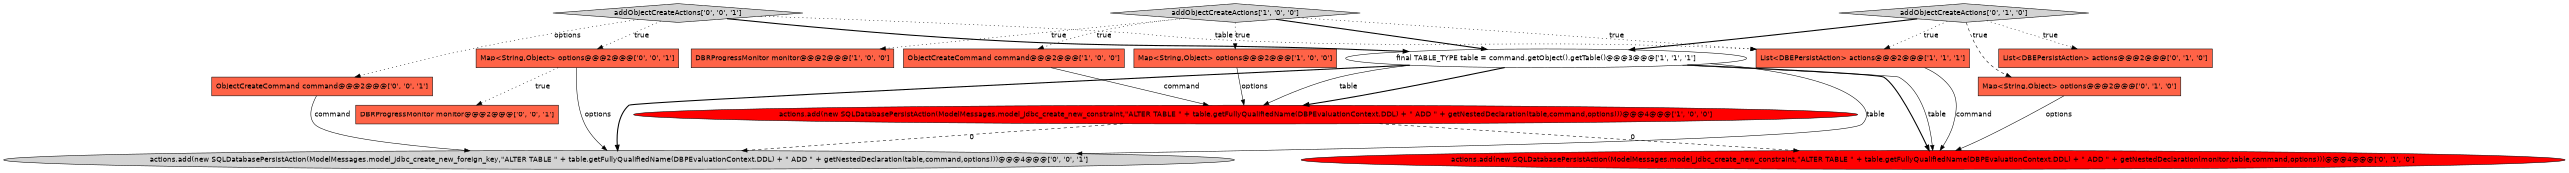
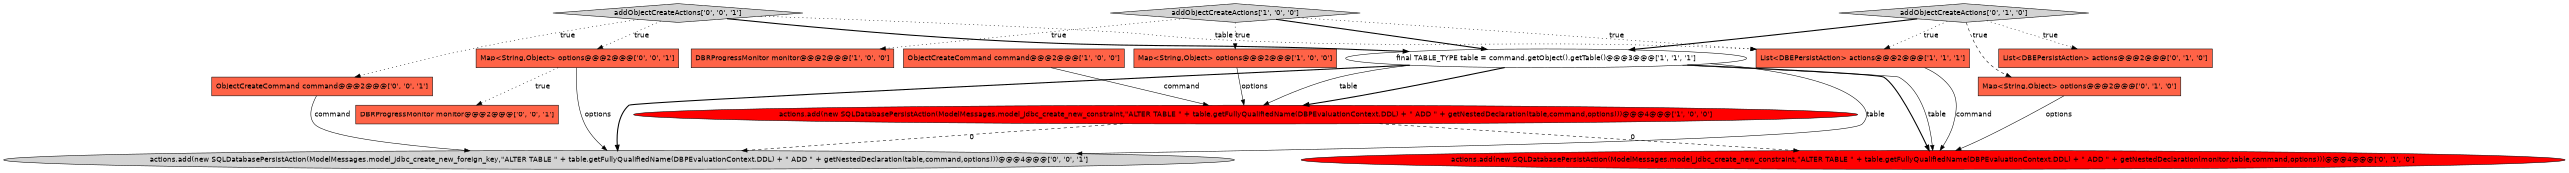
(1087, 34) -> none
(568, 36) -> (568, 36)
